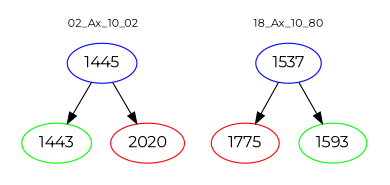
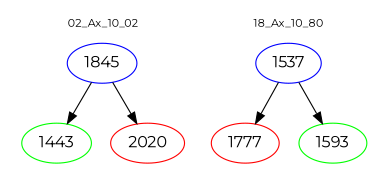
(102, 63) -> (102, 63)
(245, 143) -> (245, 143)
